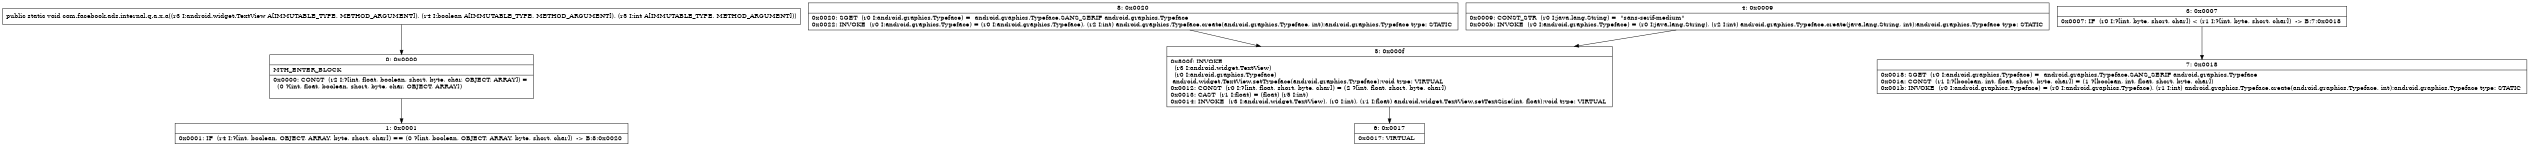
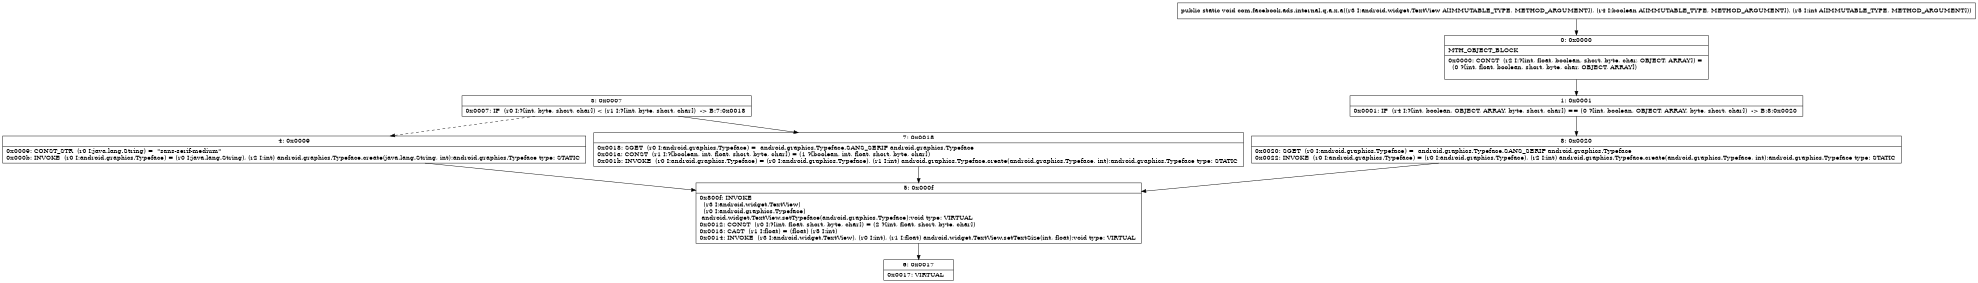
(308, 70) -> (1483, 50)
none -> (1576, 124)
none -> (465, 126)
none -> (919, 172)
